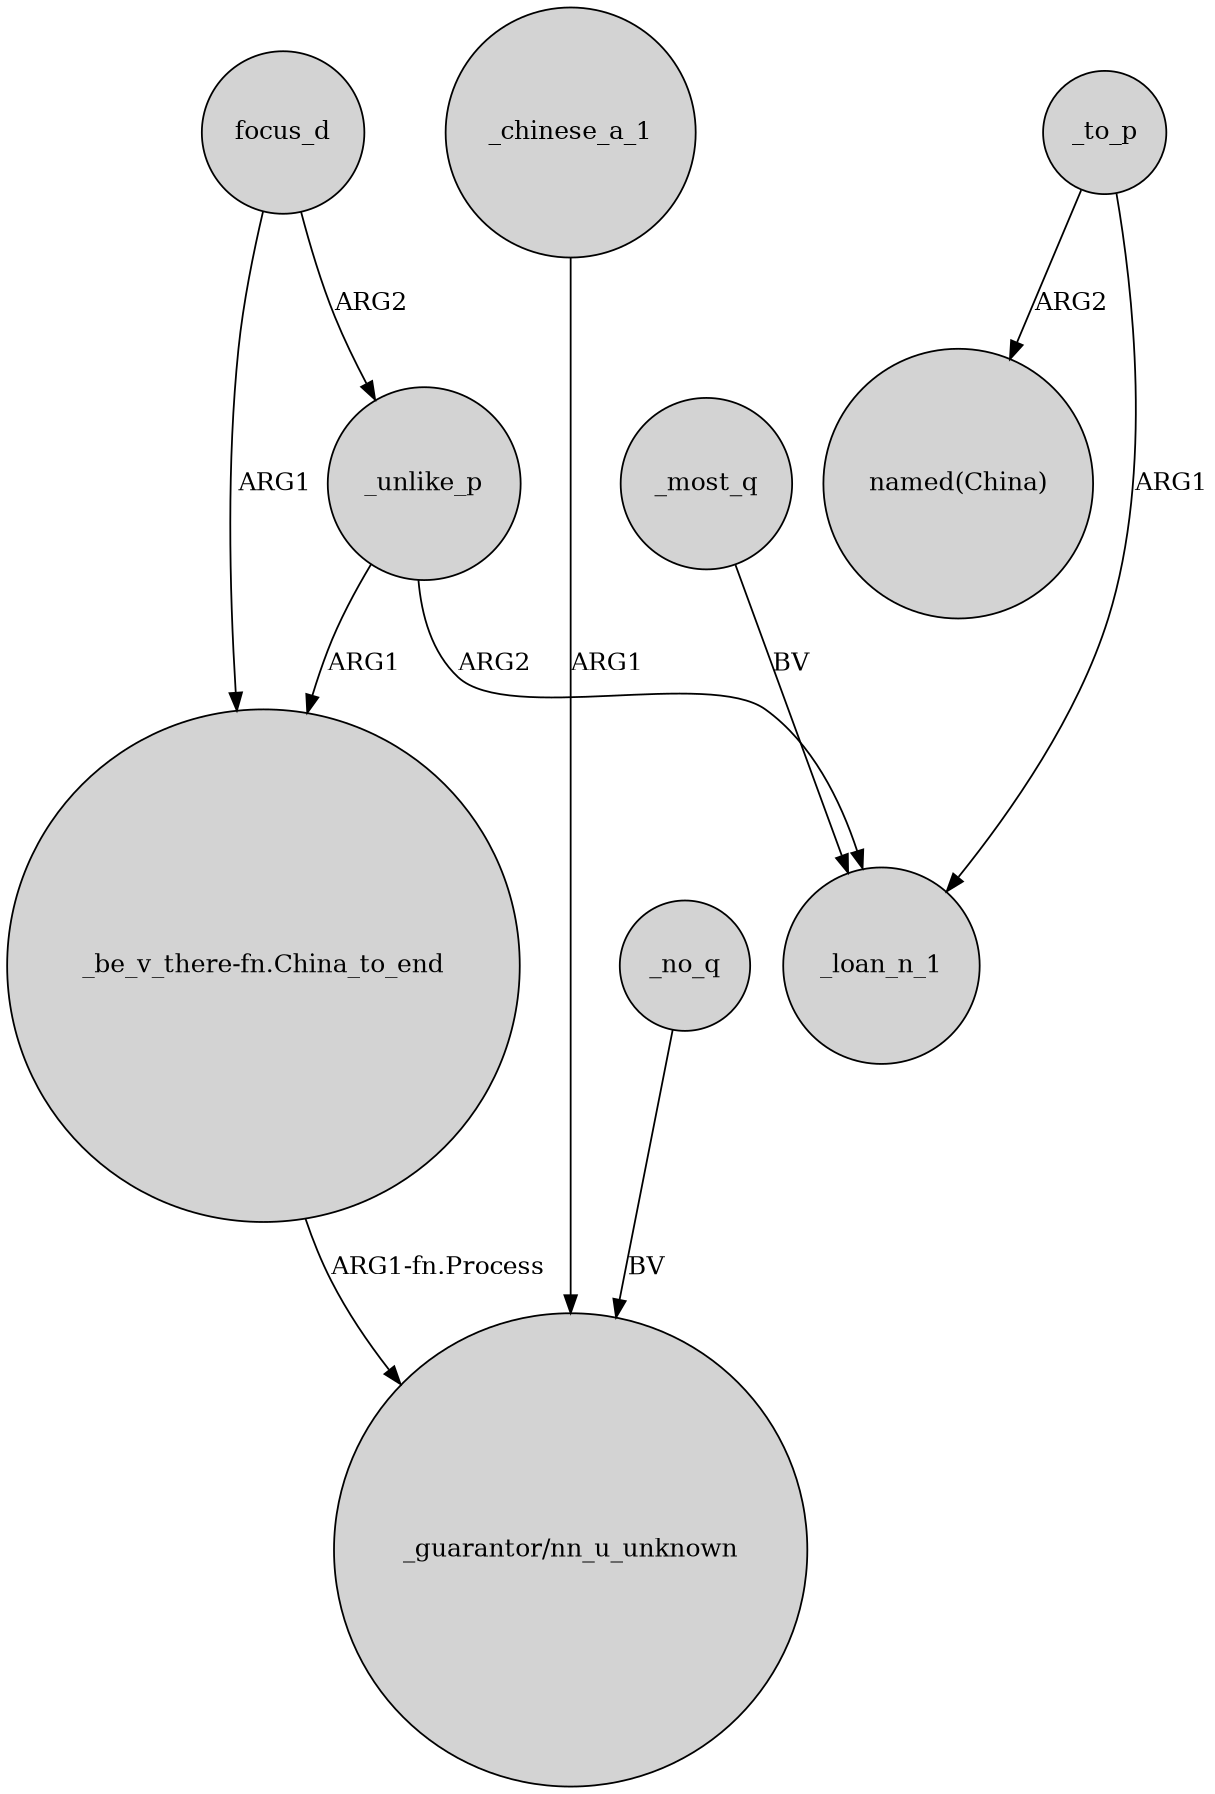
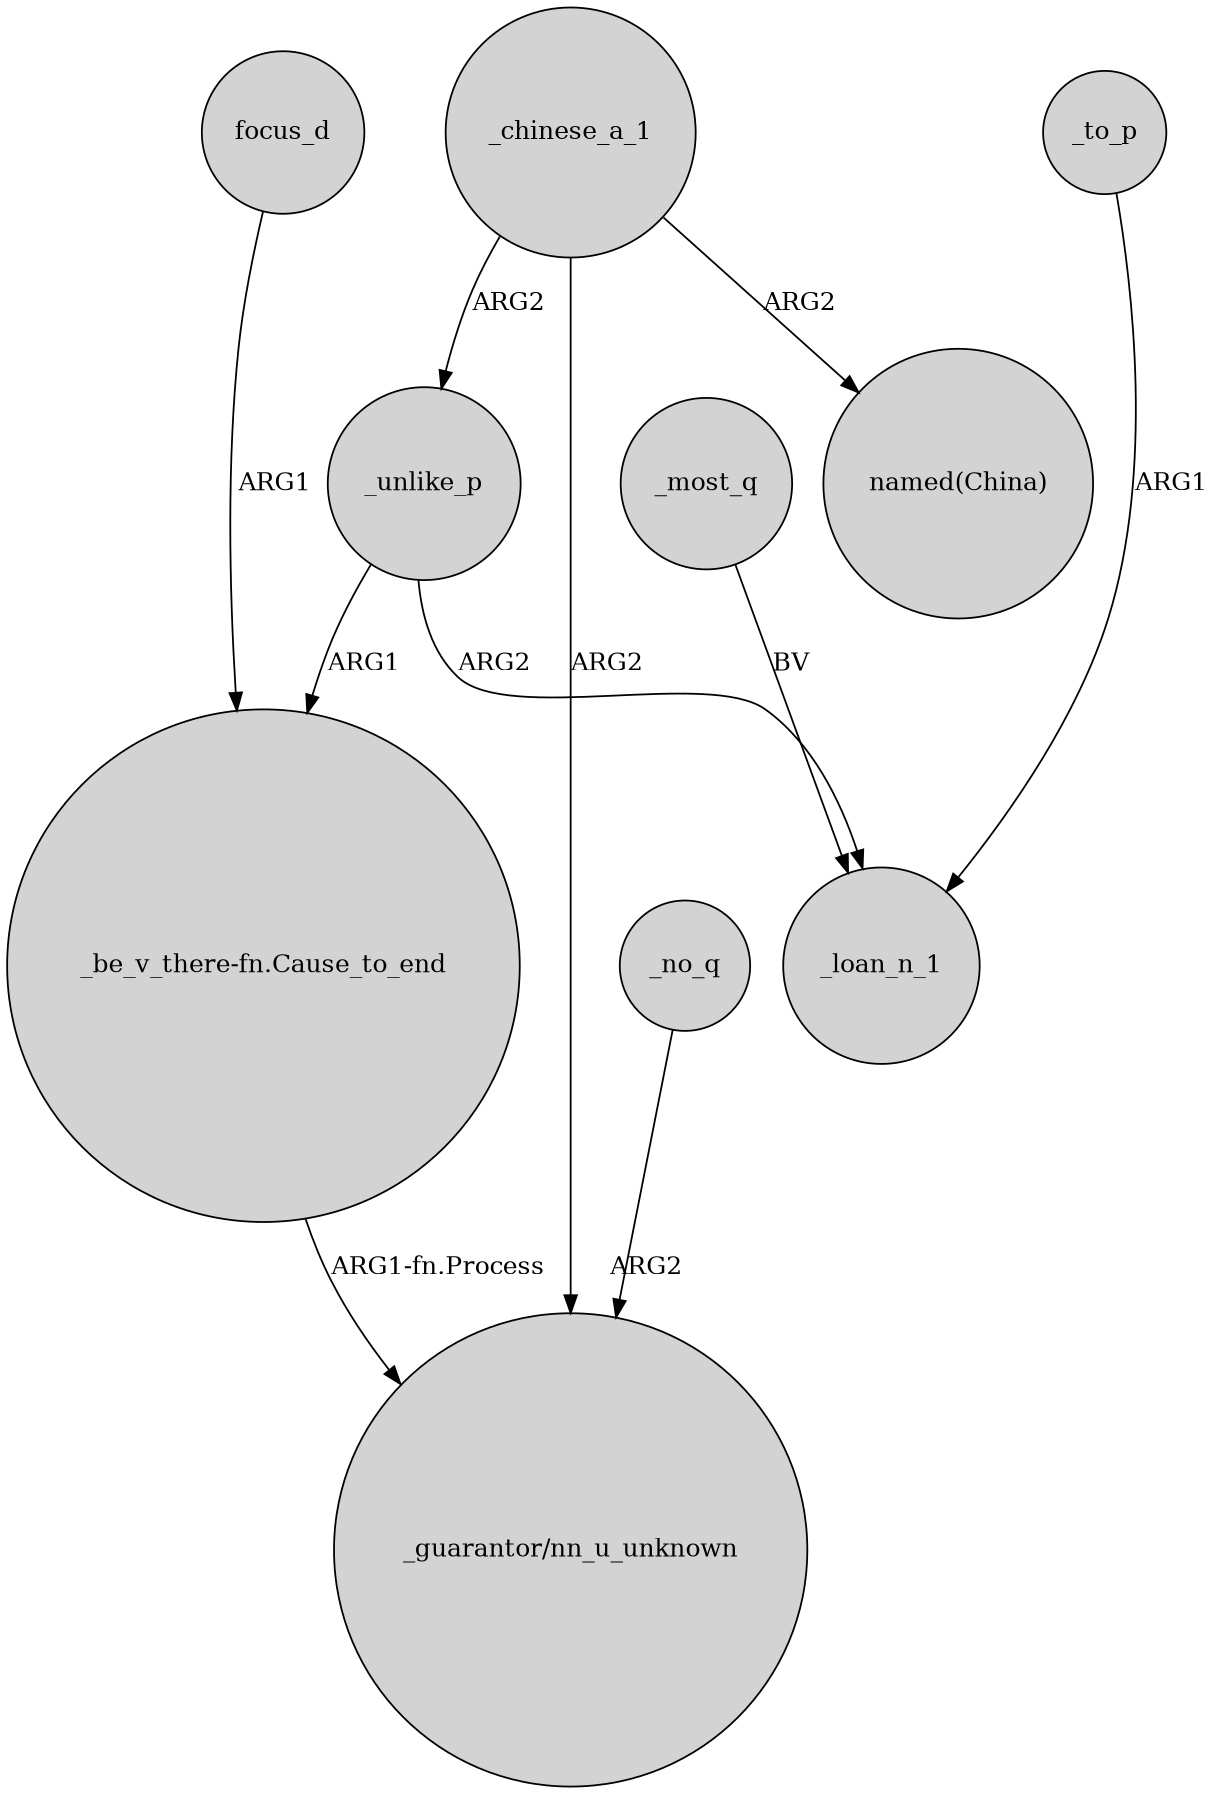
(1049, 266) -> (754, 299)
(328, 300) -> (468, 302)
(607, 664) -> (607, 664)
(263, 966) -> (263, 966)
(647, 1268) -> (647, 1268)
